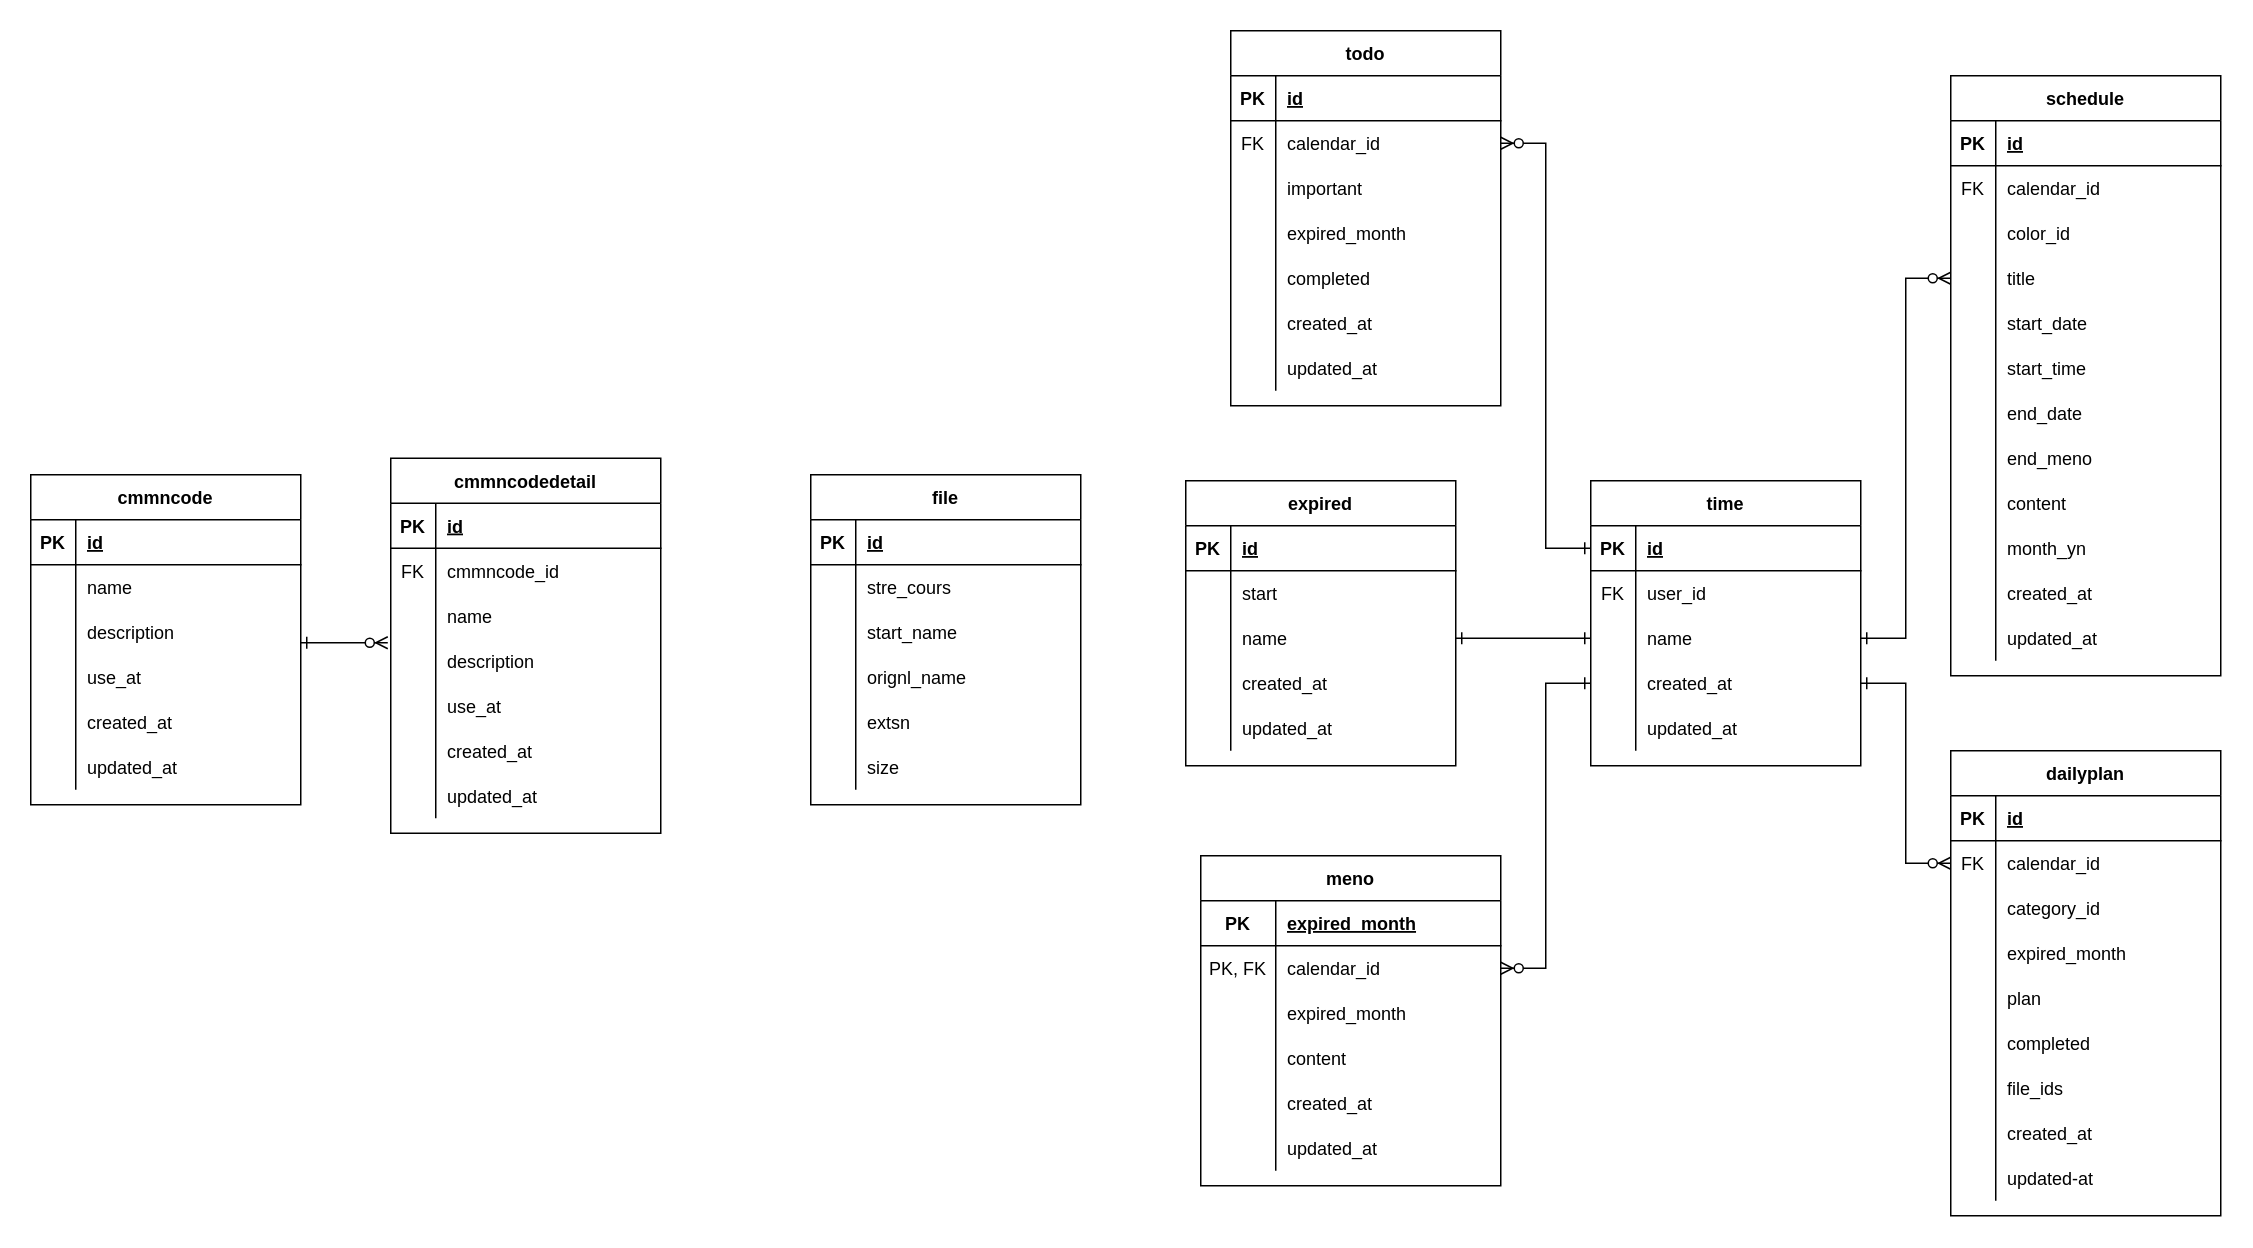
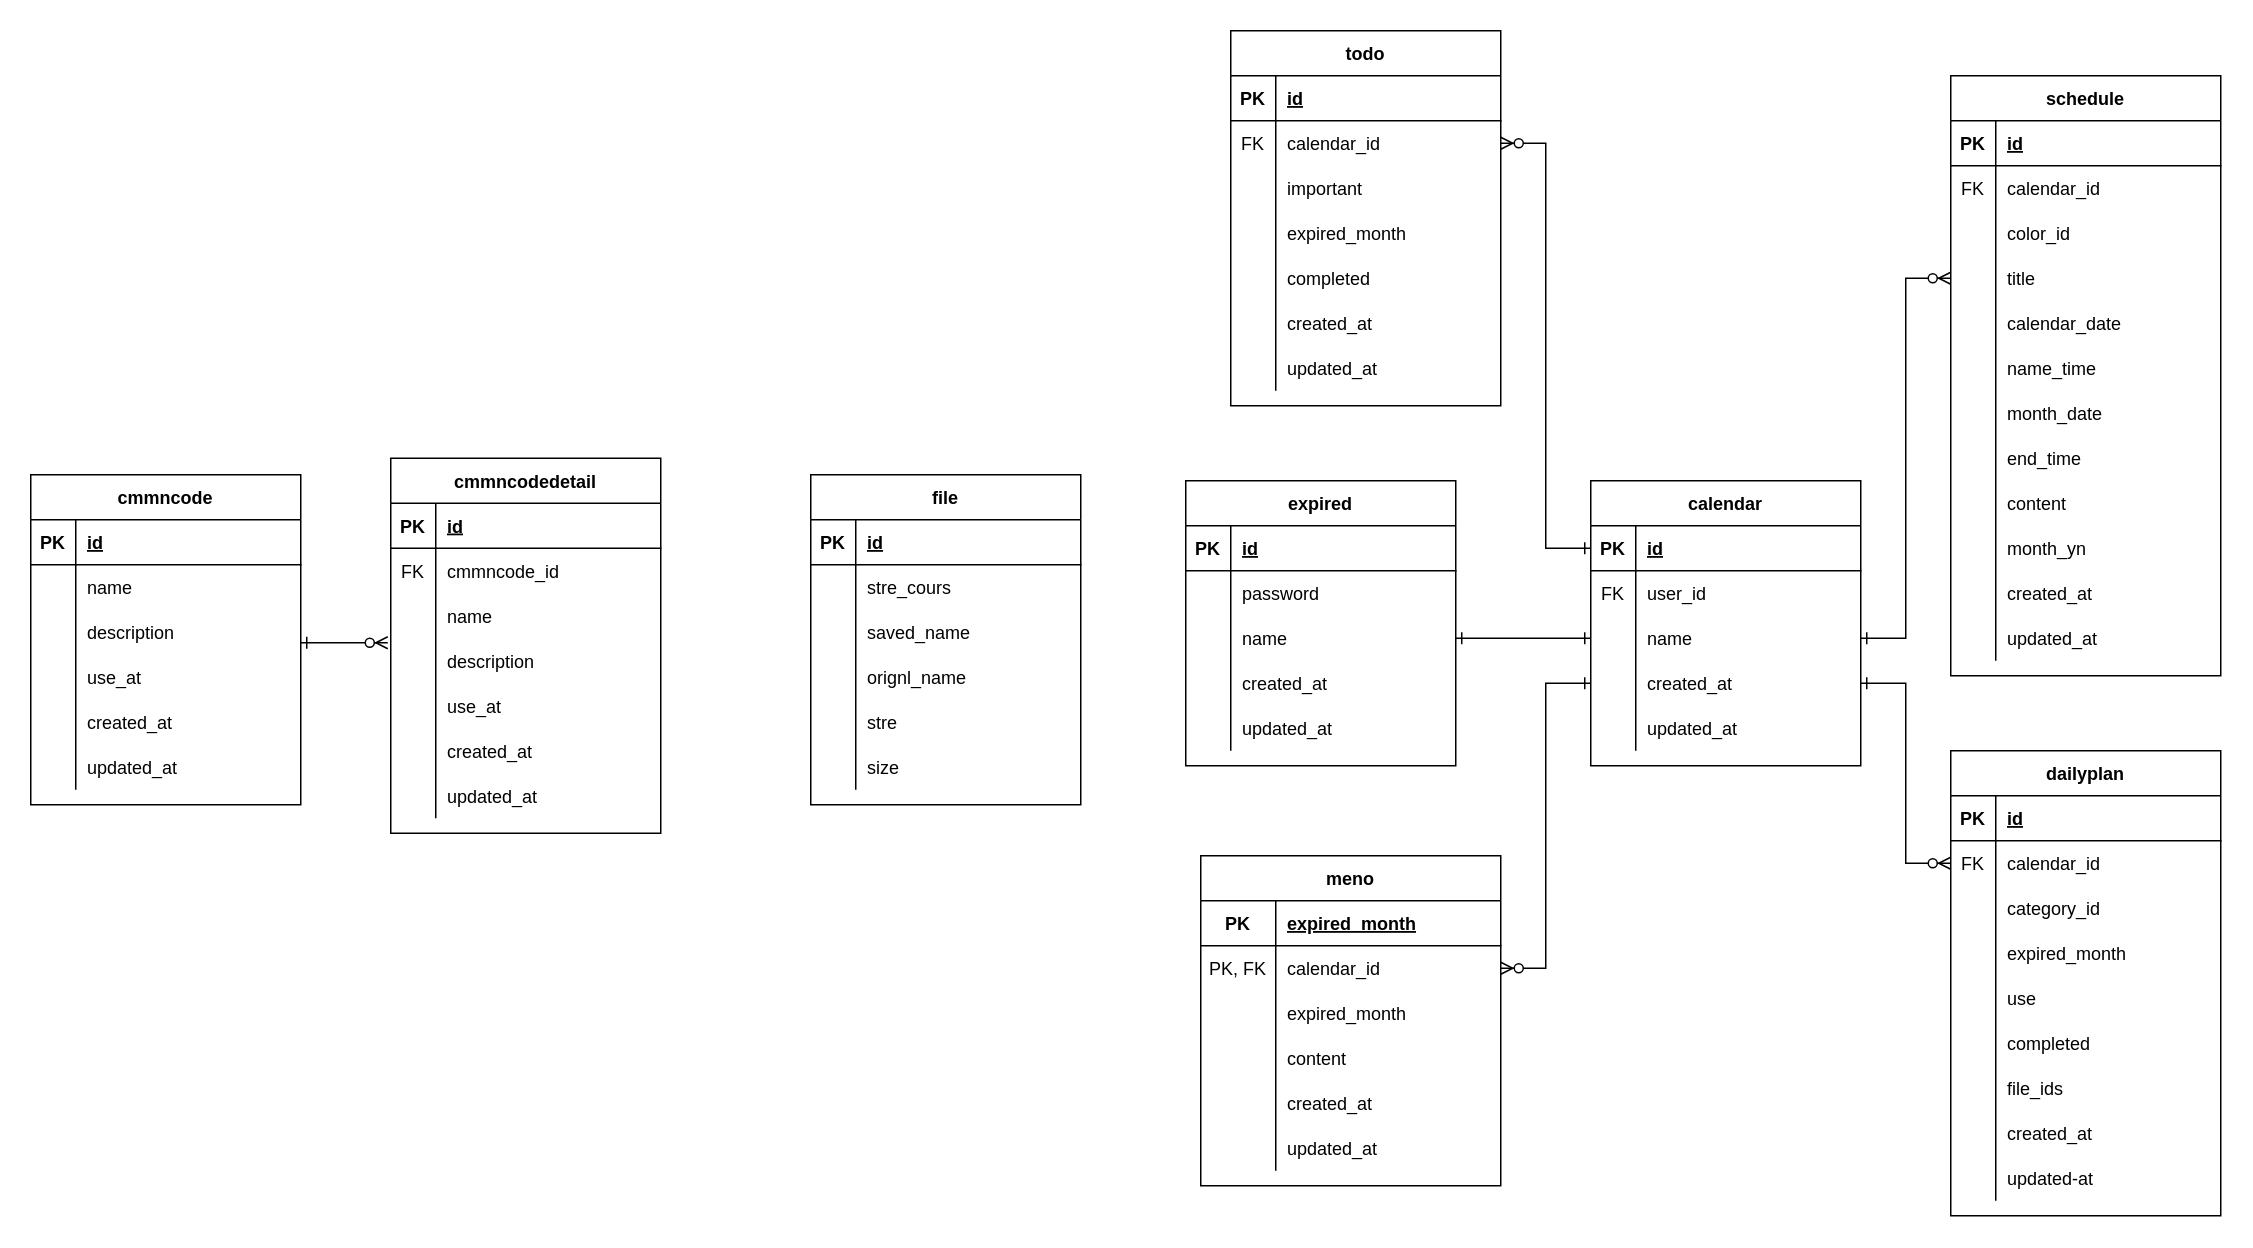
(2057, 324) -> (2070, 324)
(2055, 369) -> (2050, 369)
(2047, 414) -> (2057, 414)
(2047, 459) -> (2045, 459)
(1725, 504) -> (1725, 504)
(1267, 594) -> (1282, 594)
(917, 633) -> (917, 633)
(892, 723) -> (887, 723)
(2025, 999) -> (2022, 999)
